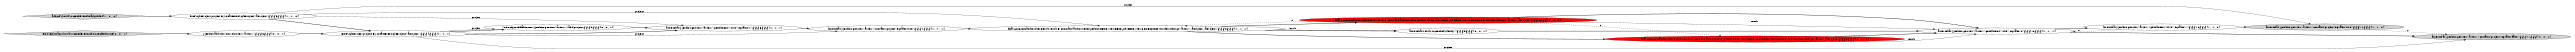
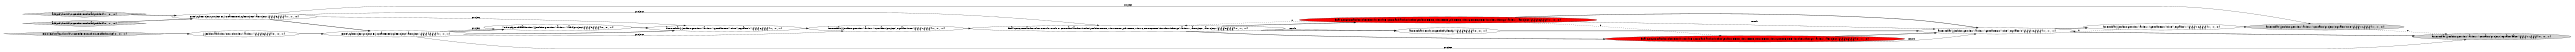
none -> (84, 23)
